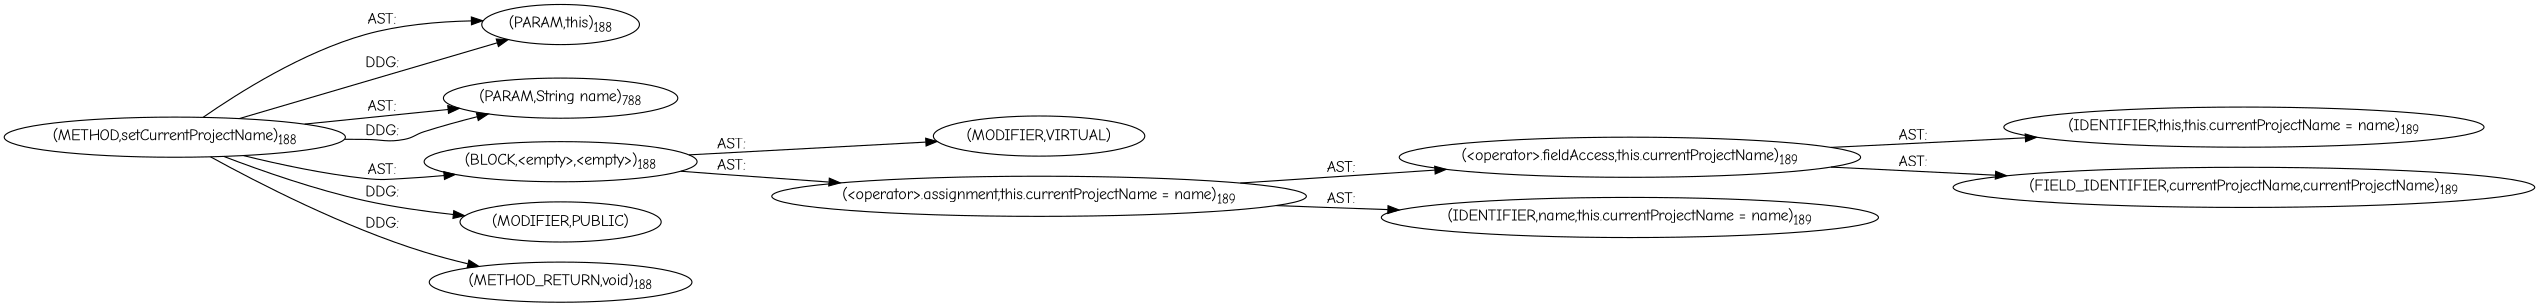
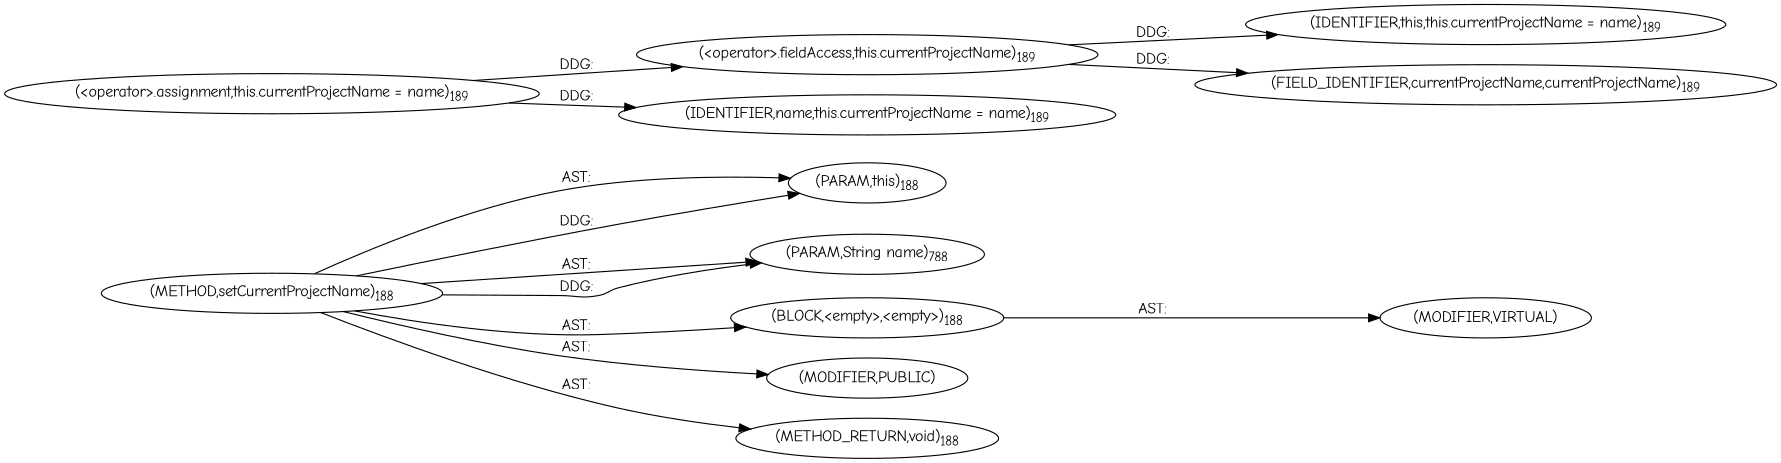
(1916, 136) -> (1155, 33)
(1916, 162) -> (1155, 60)
(1344, 168) -> (579, 65)
(755, 177) -> none
(385, 192) -> (579, 347)
(1344, 199) -> (579, 96)
(385, 224) -> (579, 385)
